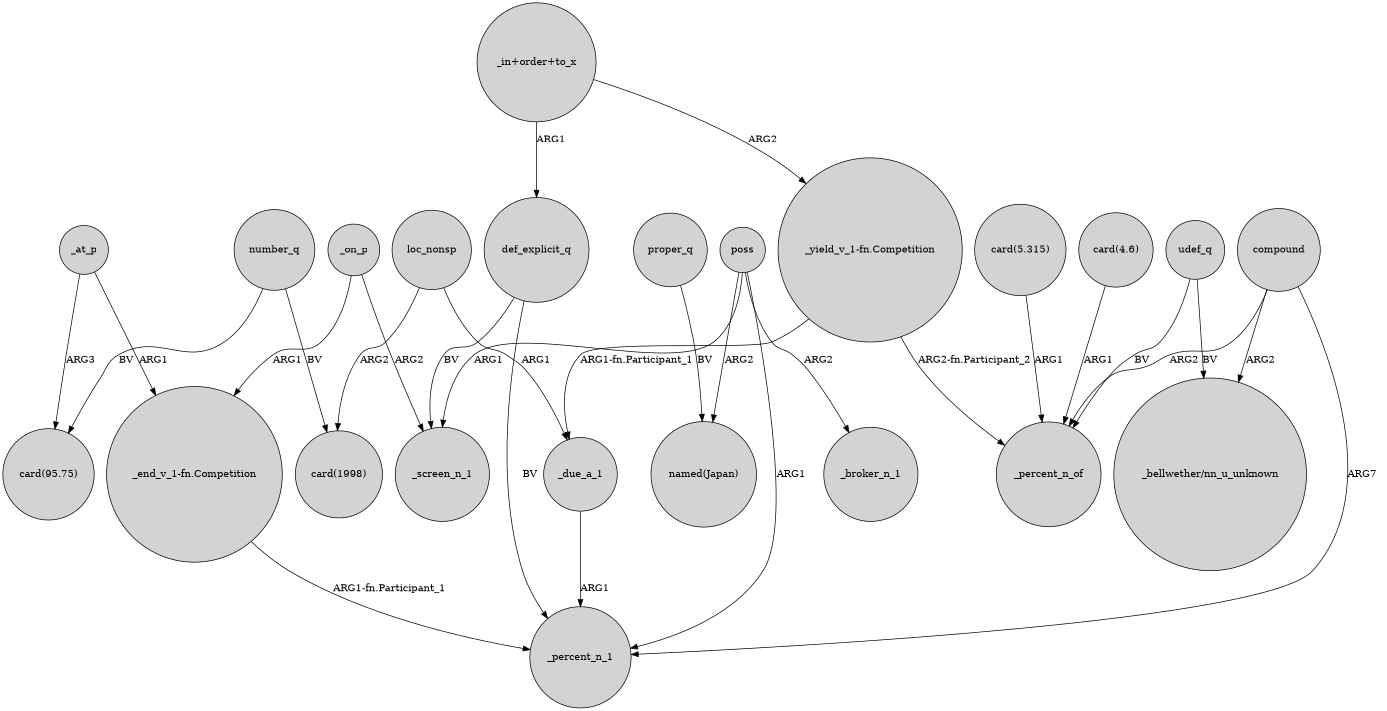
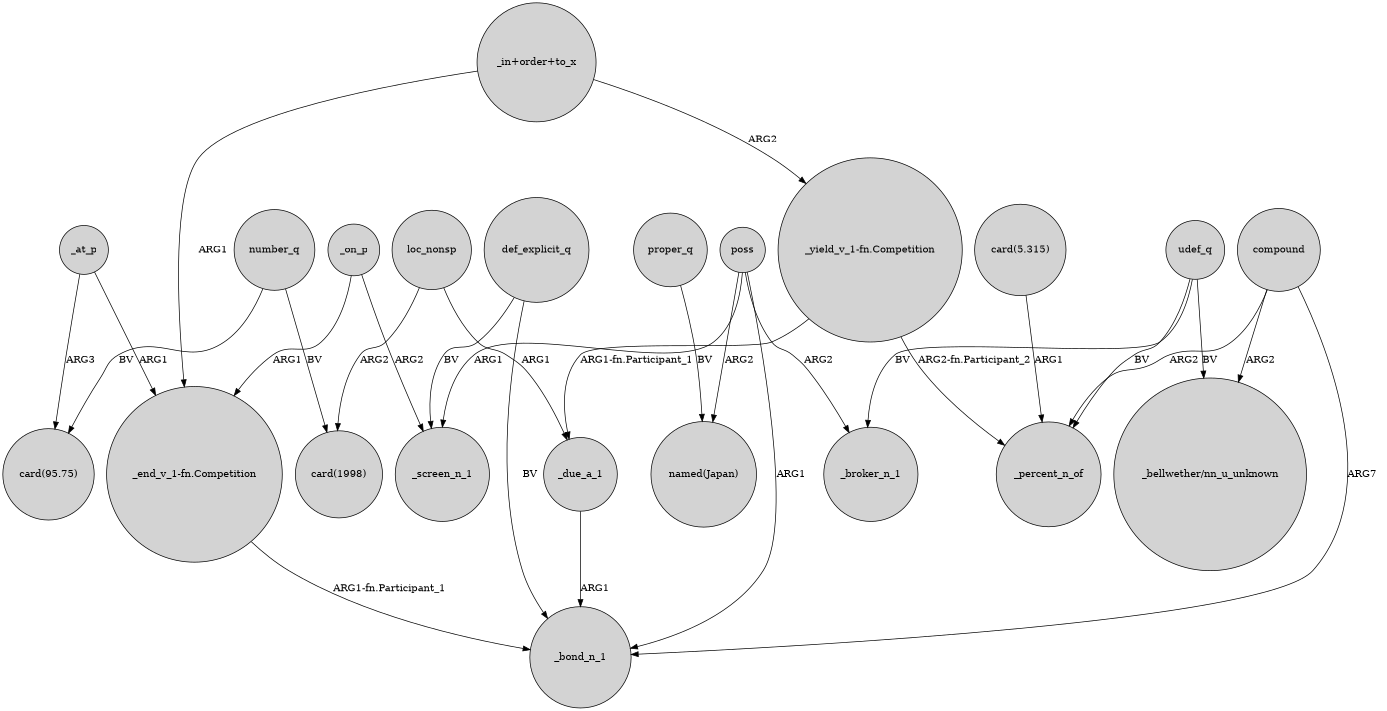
(537, 156) -> (227, 137)
(1116, 250) -> none
none -> (1027, 348)
(580, 657) -> (580, 657)
